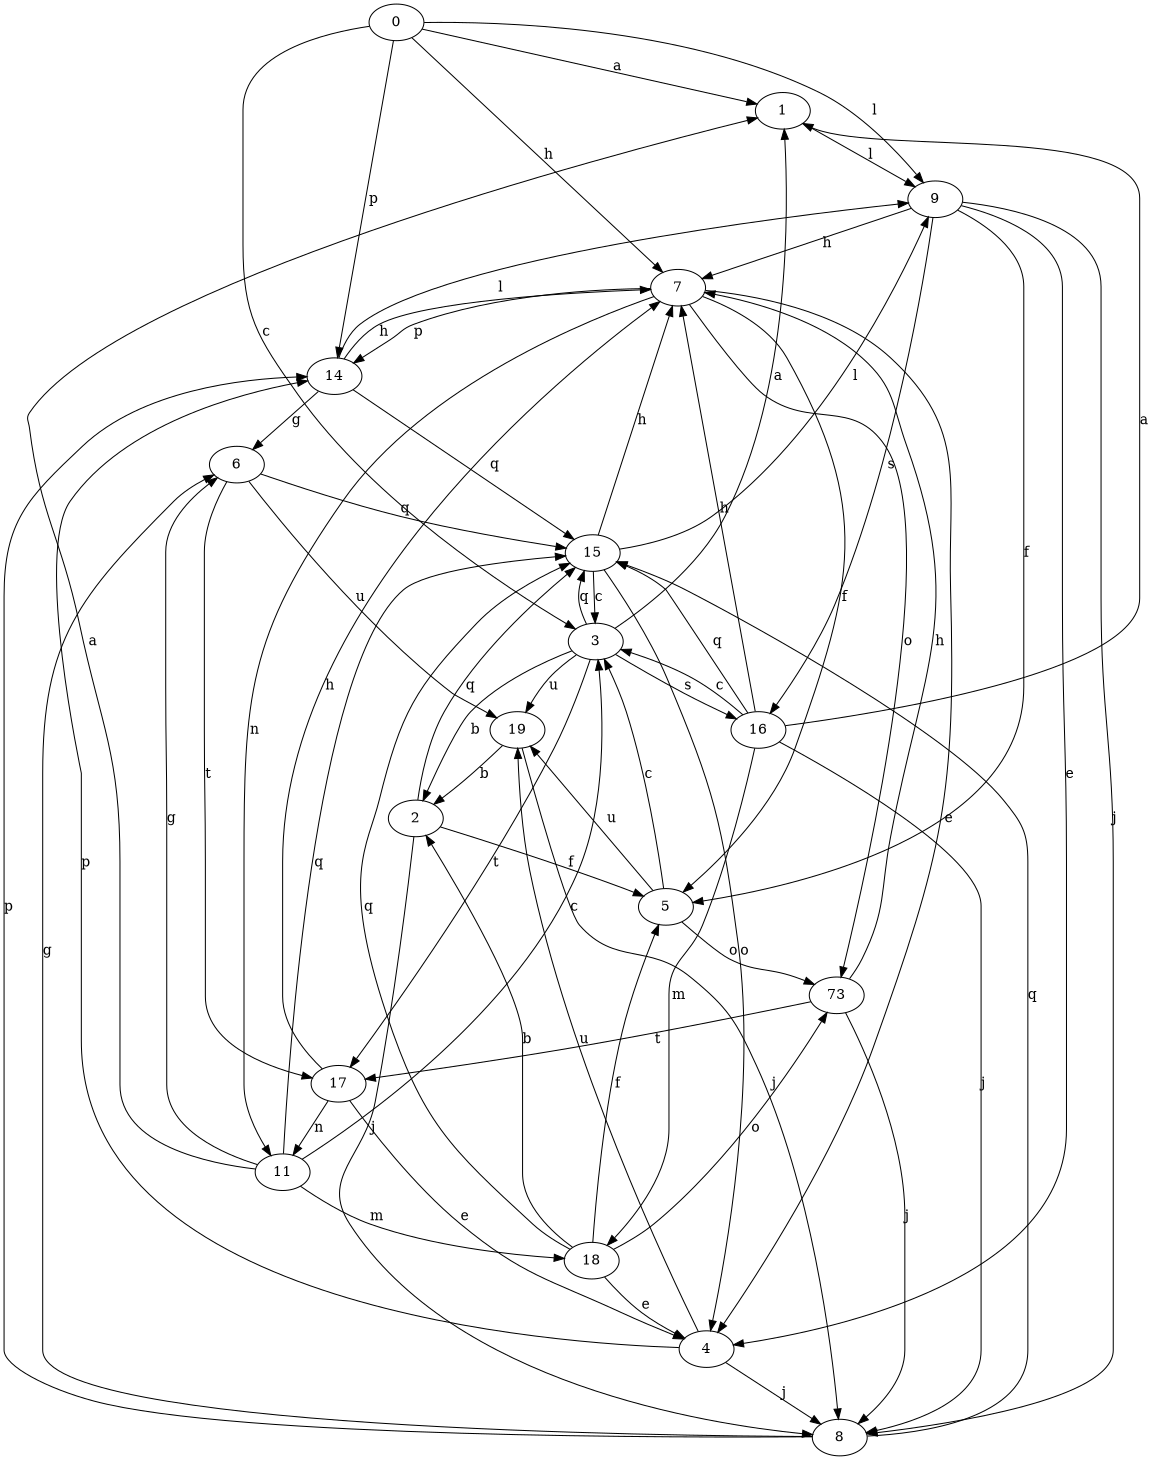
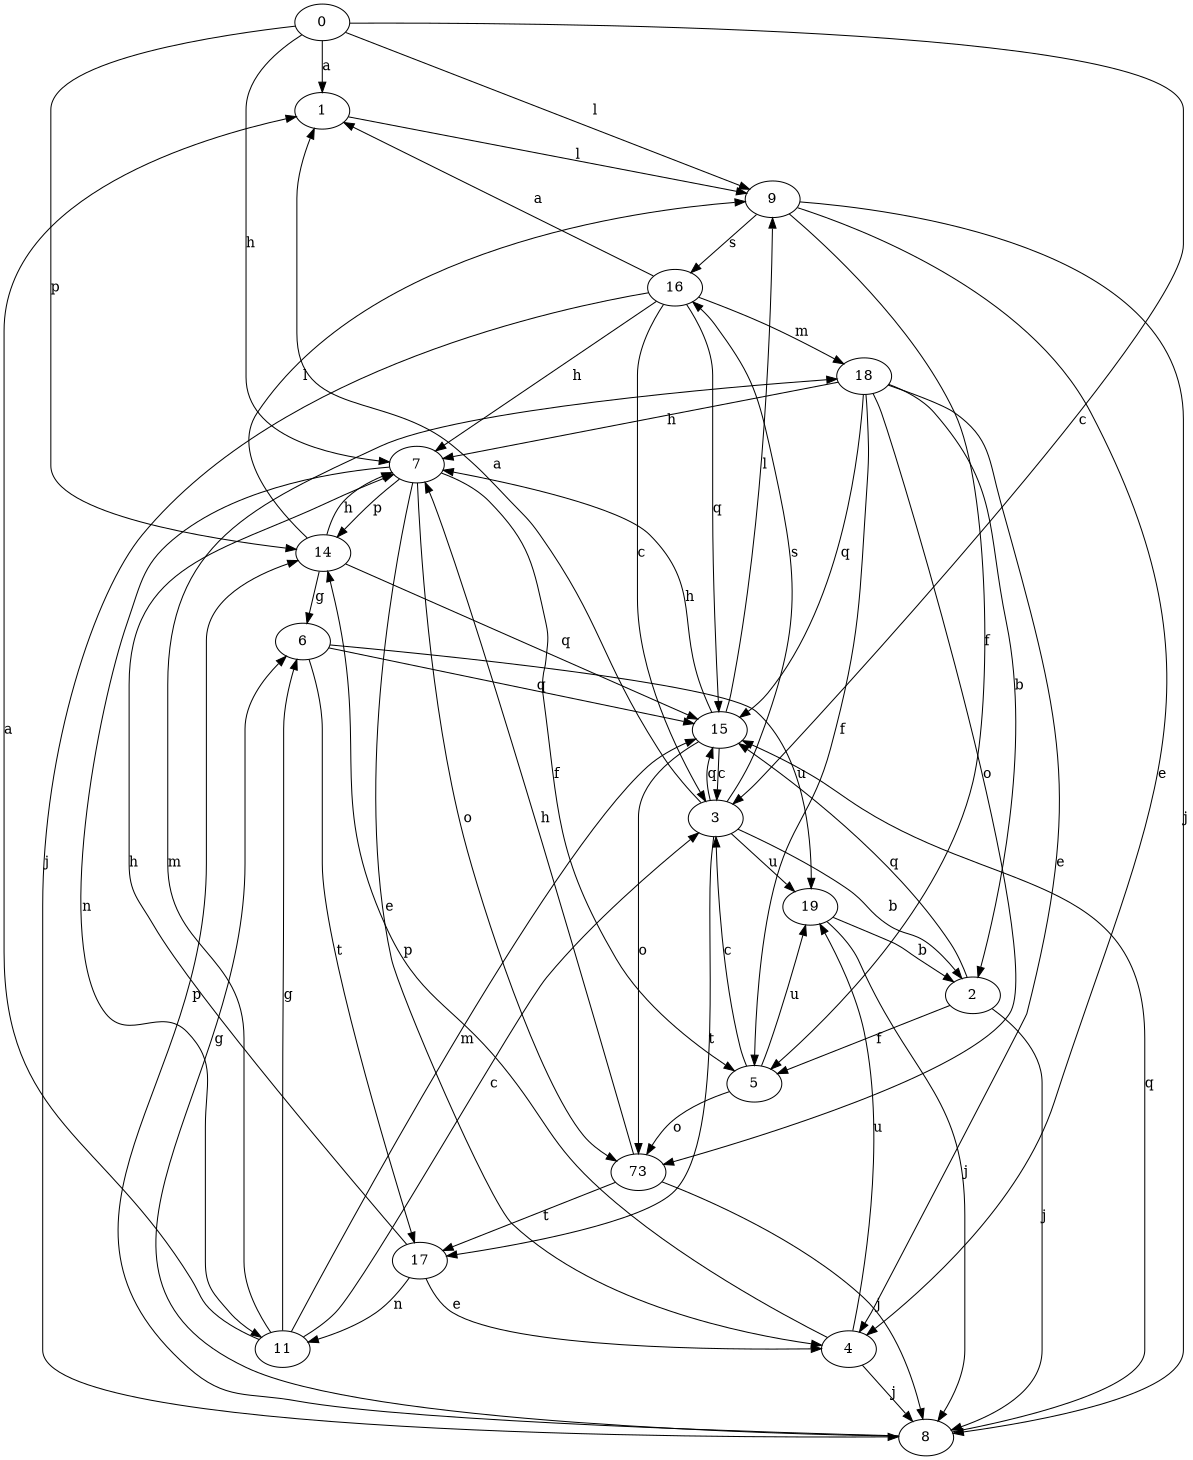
(812, 242) -> (646, 419)
(319, 863) -> (468, 1040)
(737, 932) -> (638, 930)
